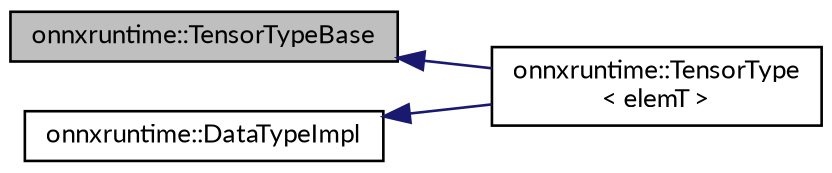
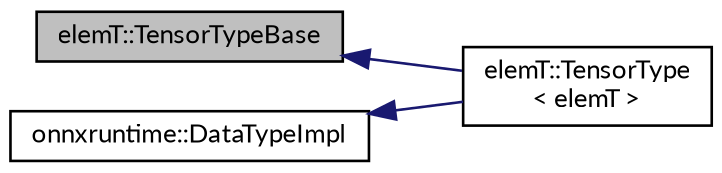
(204, 37) -> (190, 37)
(657, 86) -> (587, 86)
